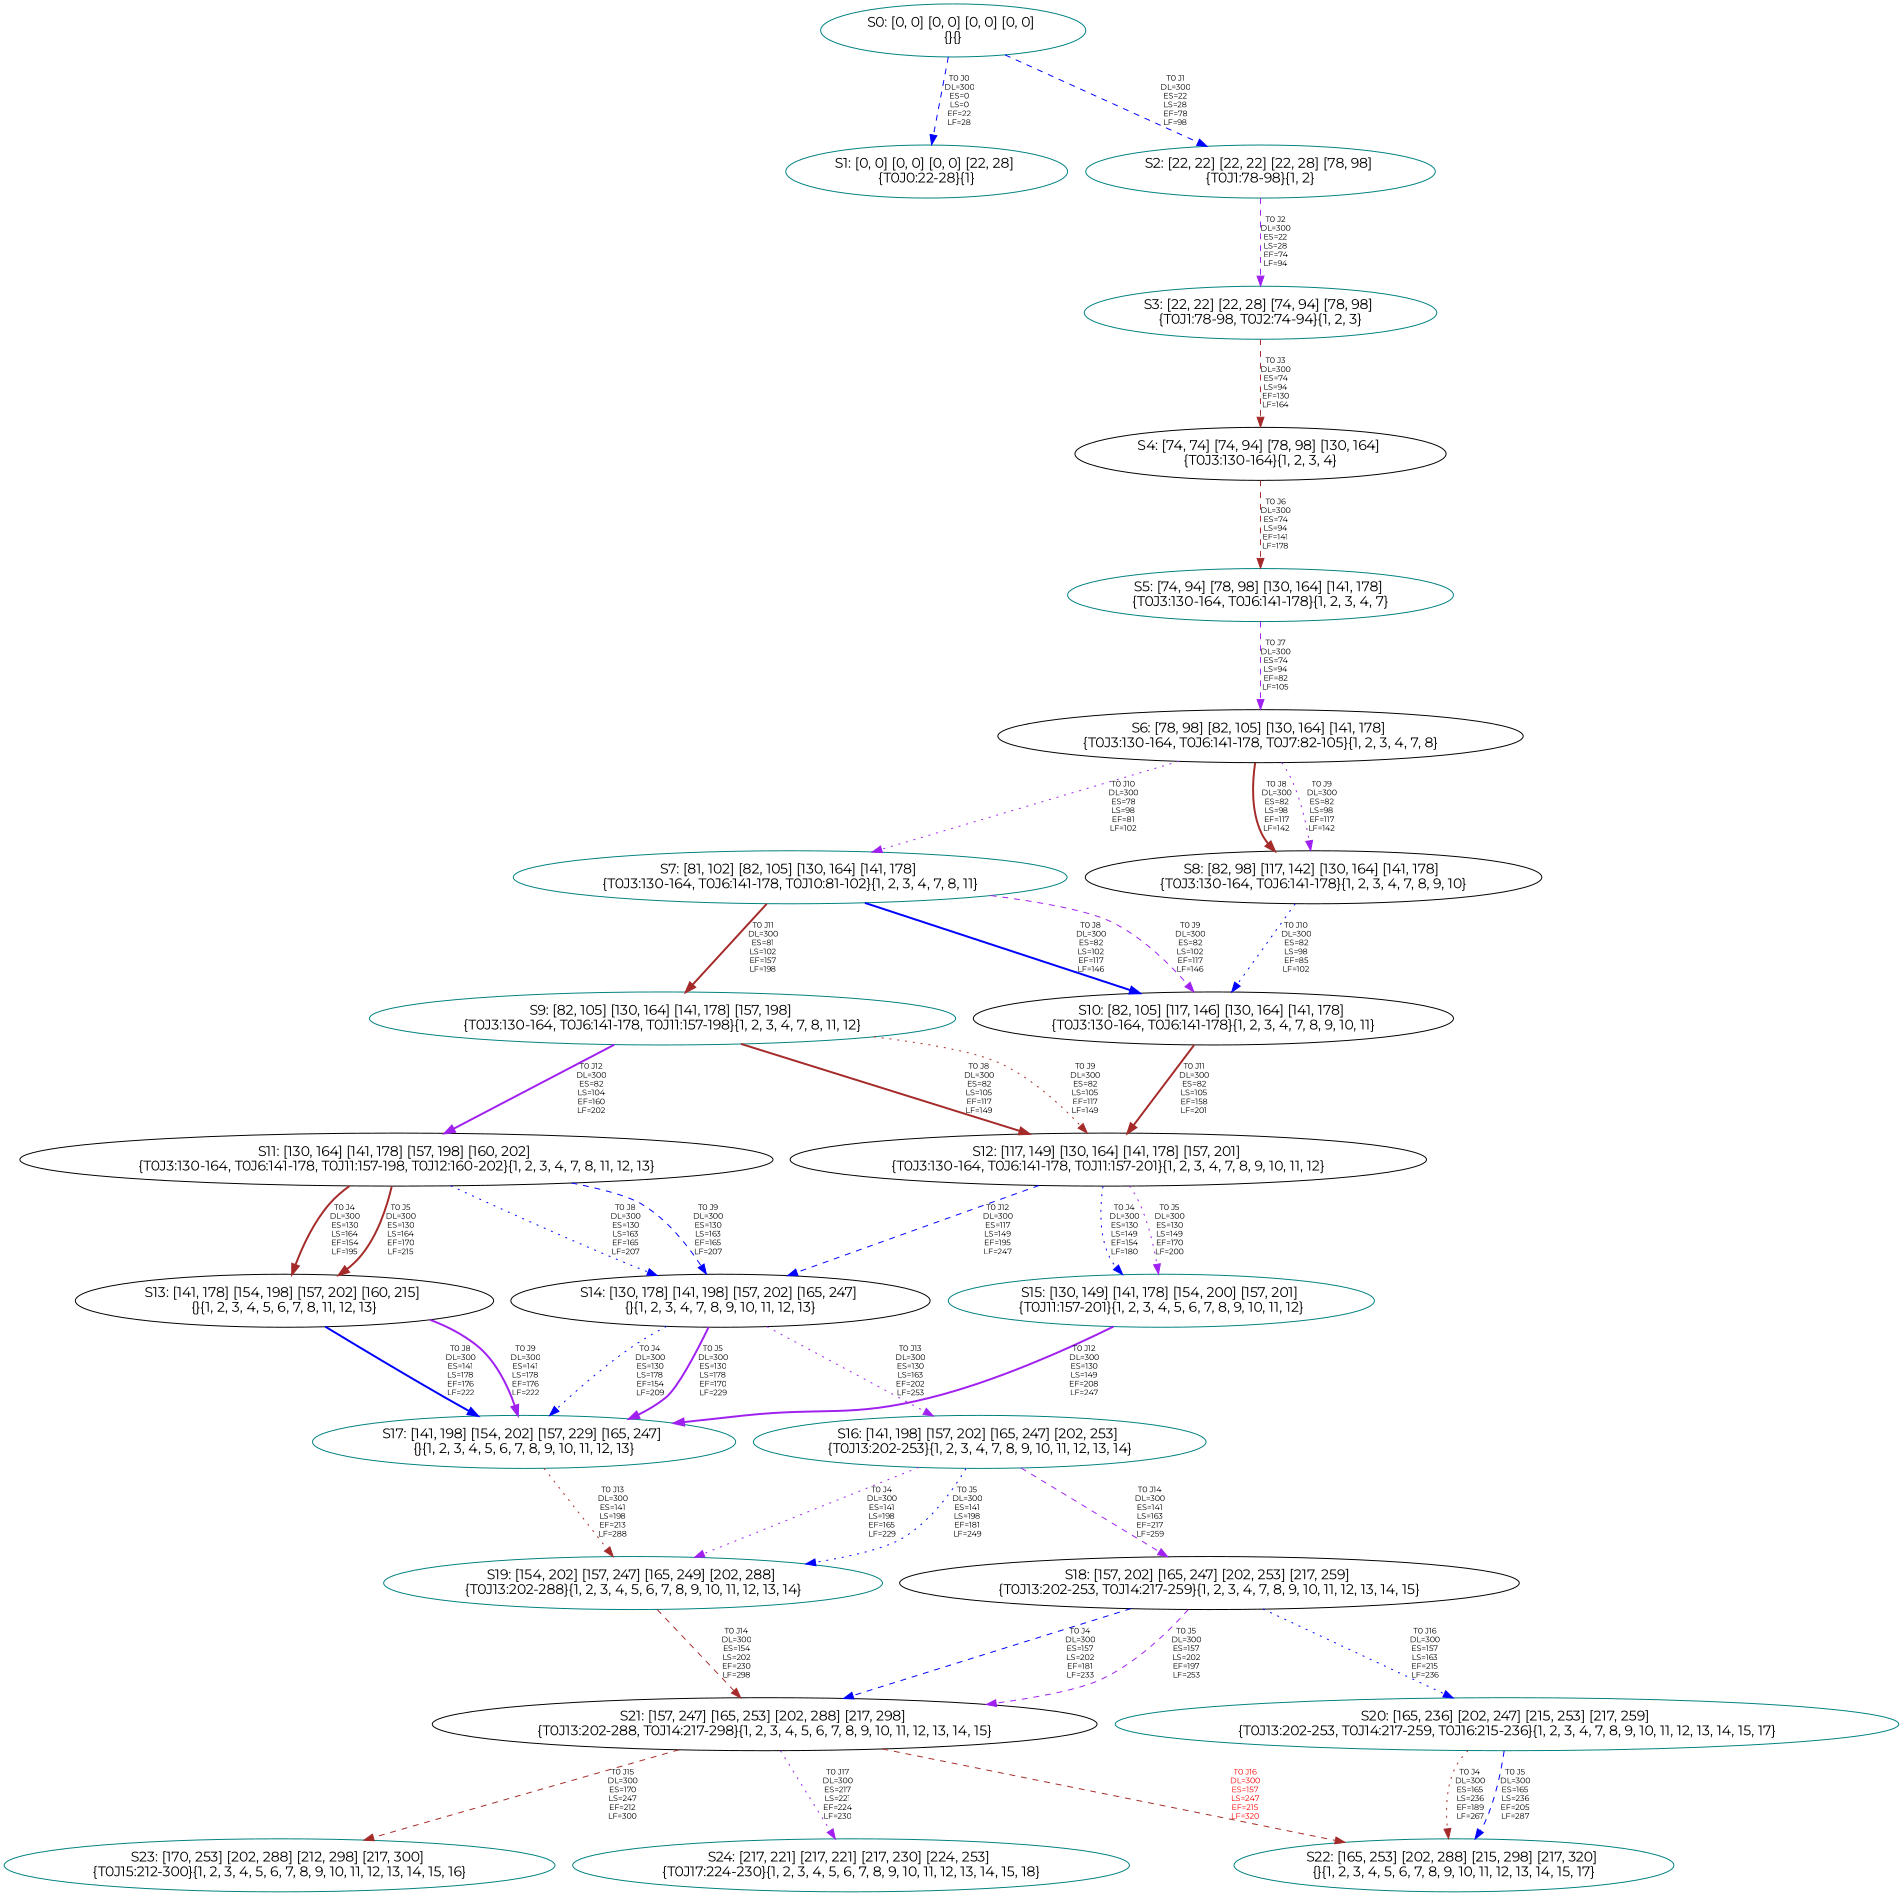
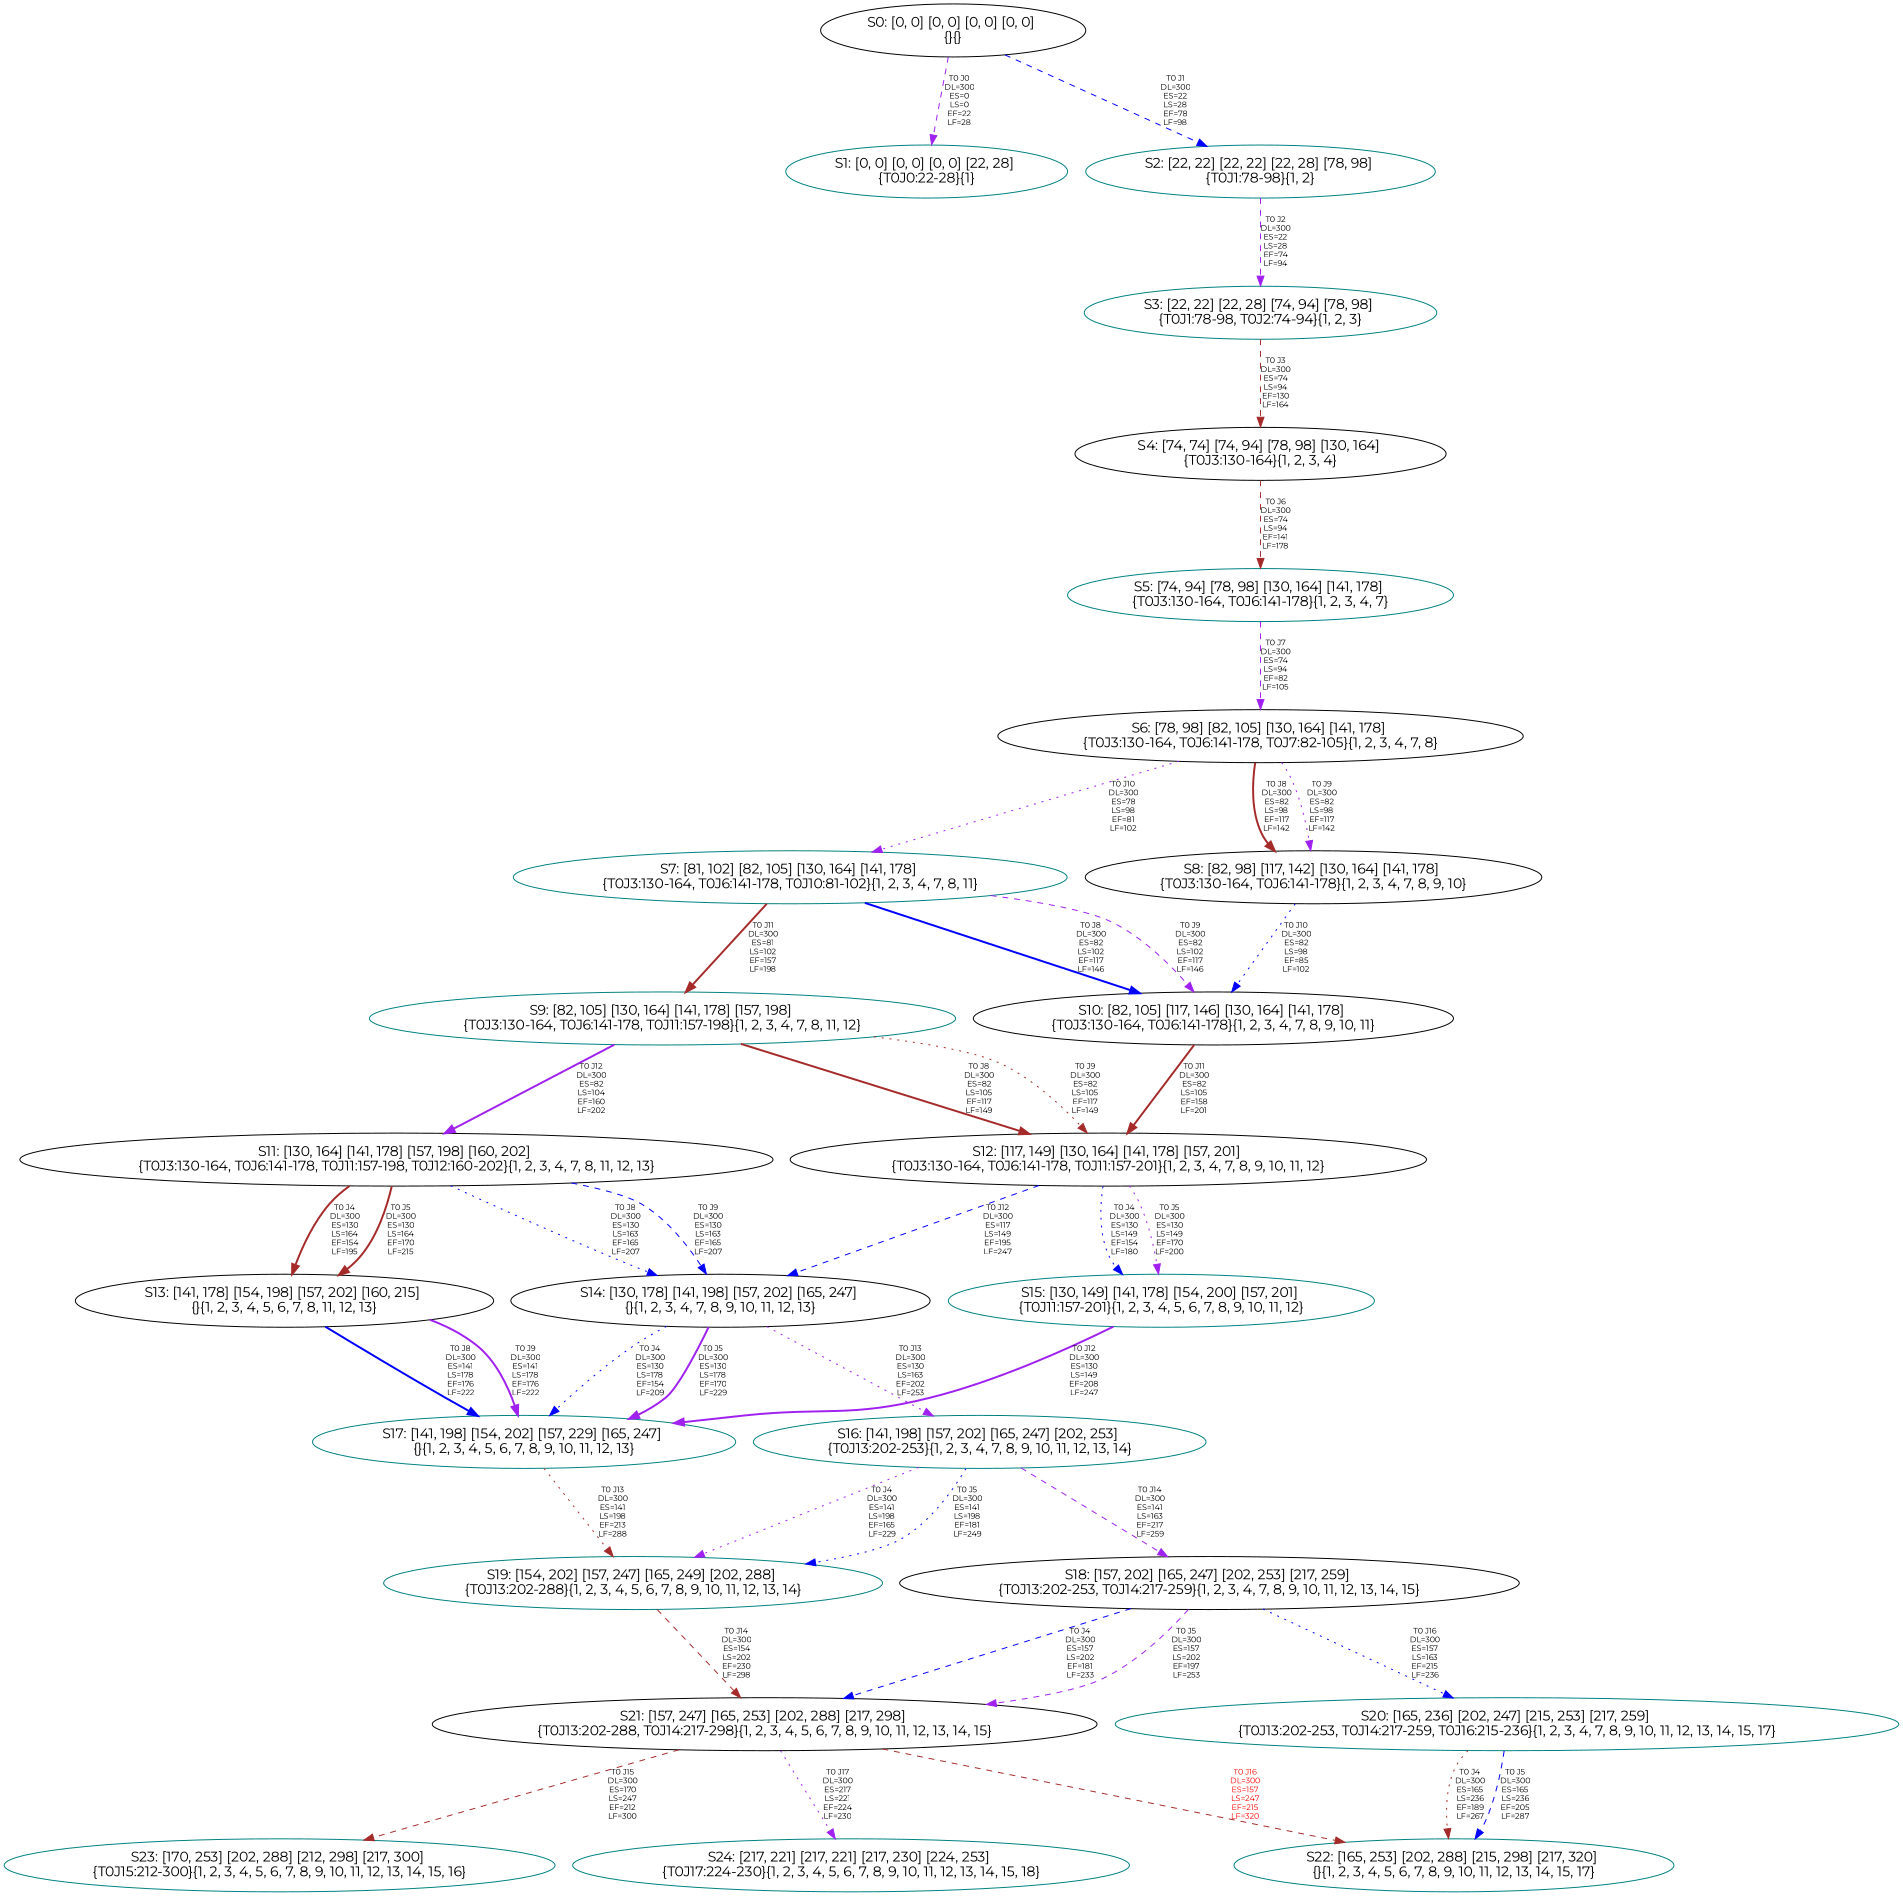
(953, 30) -> (953, 30)
(941, 96) -> (941, 96)
